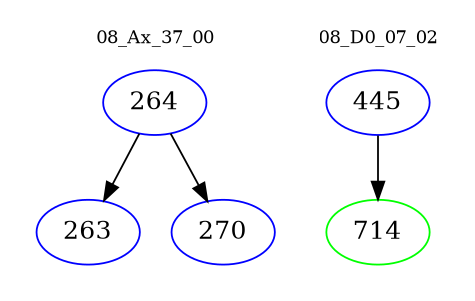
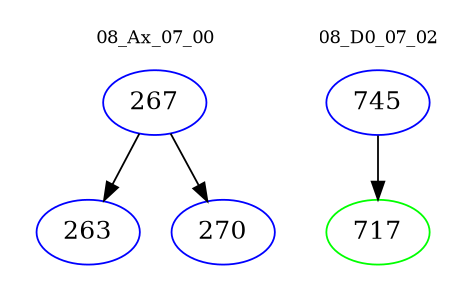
(156, 39) -> (156, 39)
(155, 103) -> (155, 103)
(378, 103) -> (378, 103)
(378, 232) -> (378, 232)
